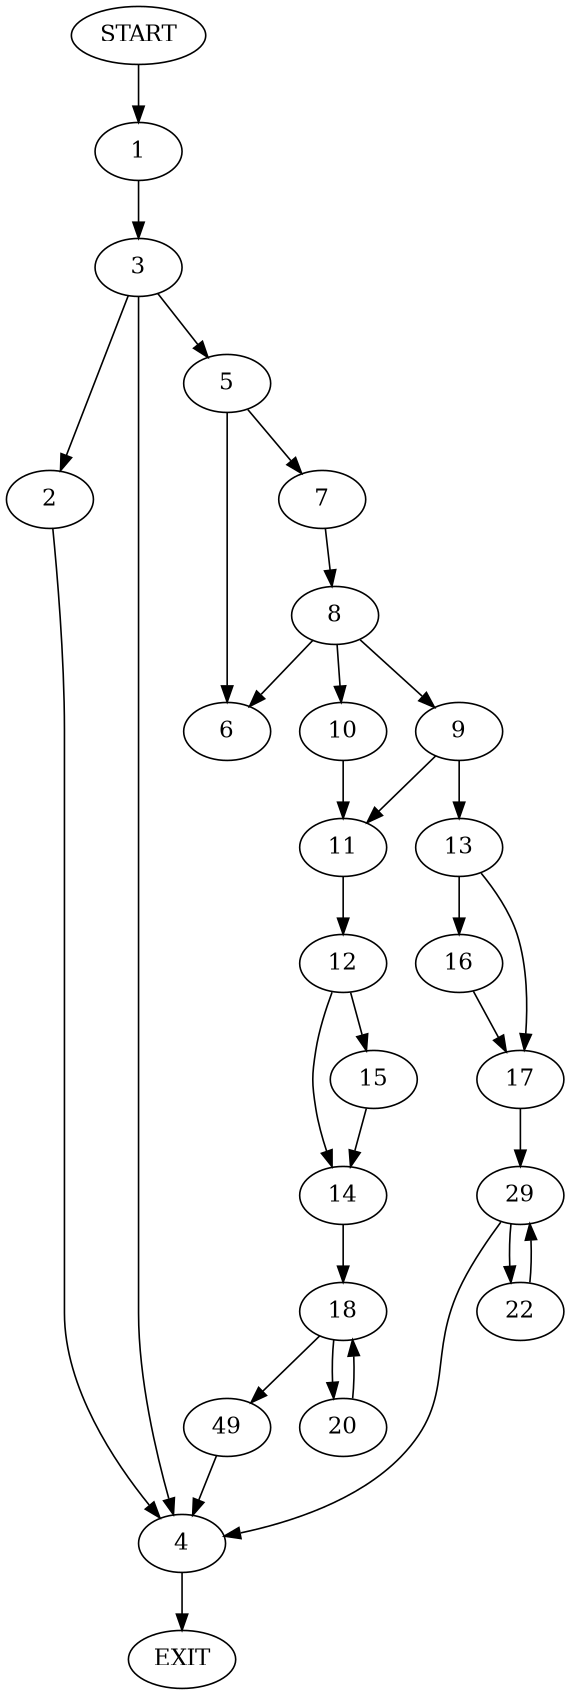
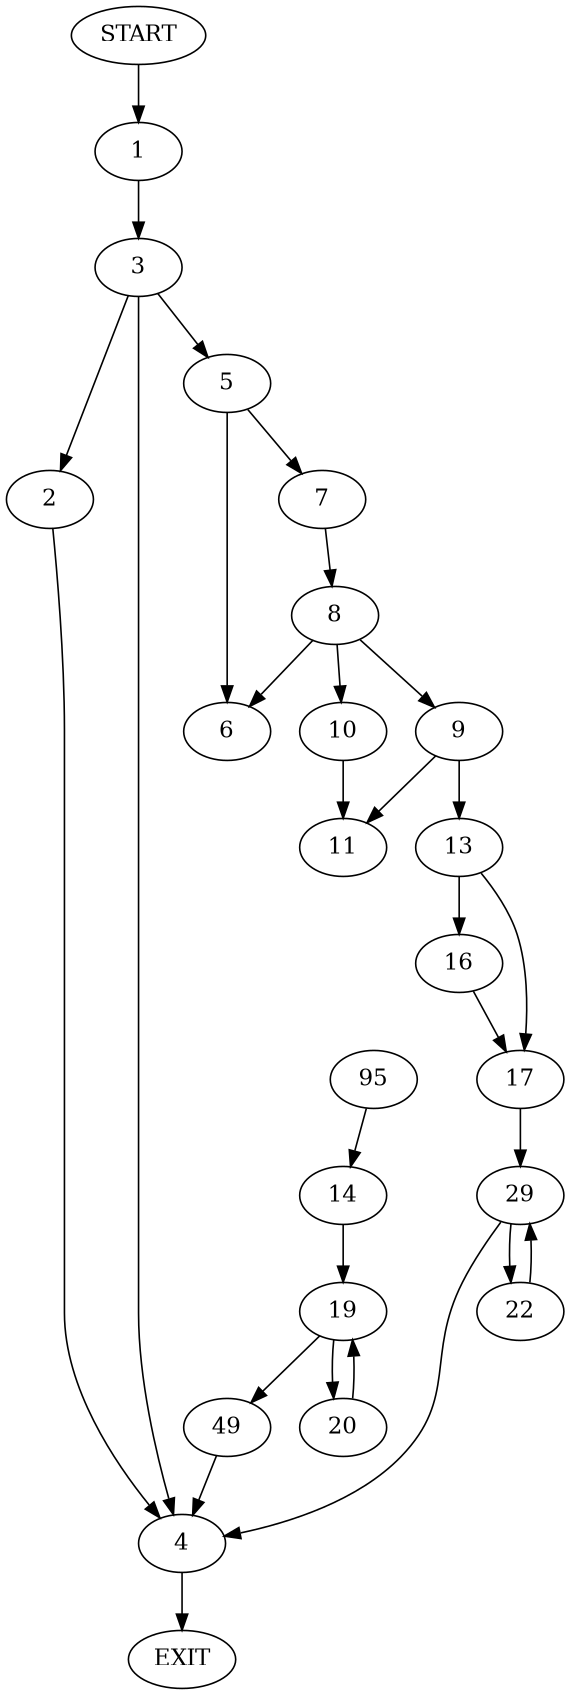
(343, 963) -> none
(374, 1079) -> (374, 1079)
(343, 1311) -> (343, 1311)
